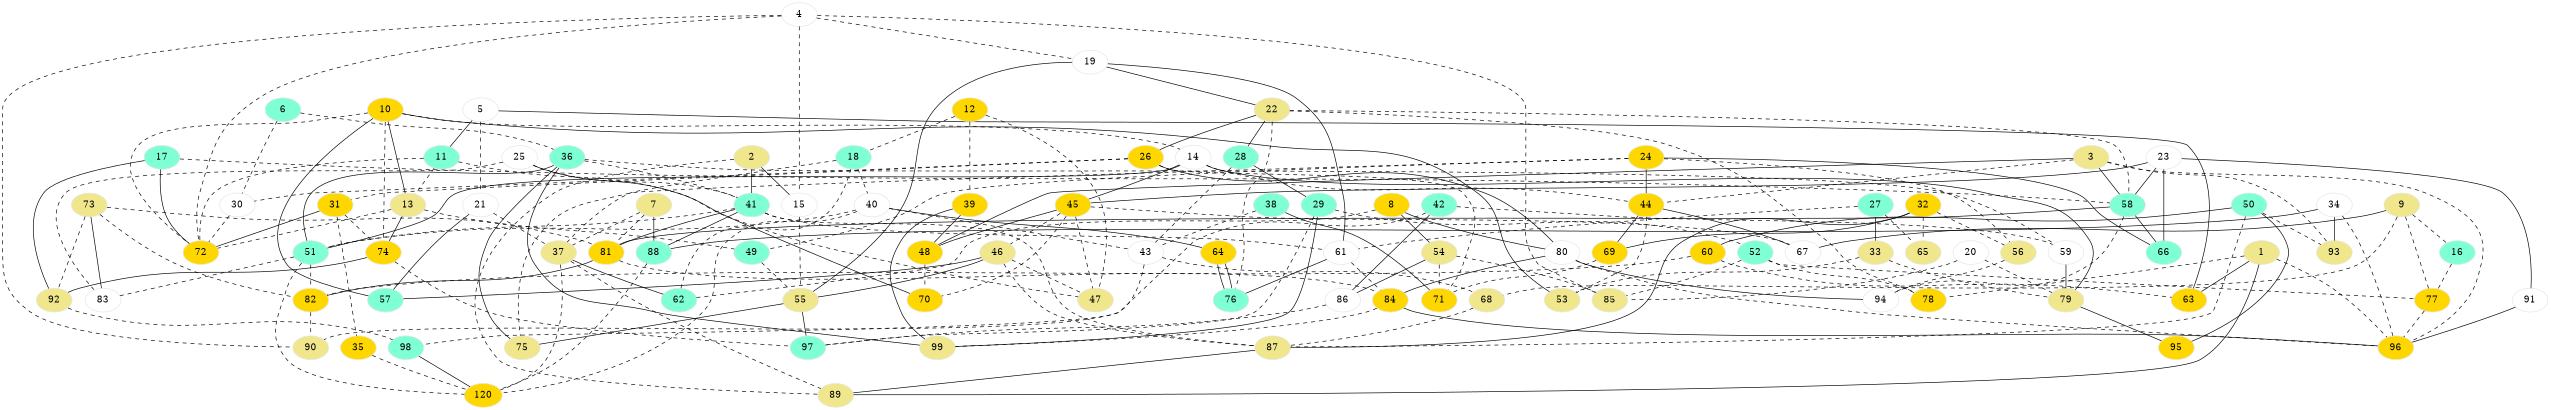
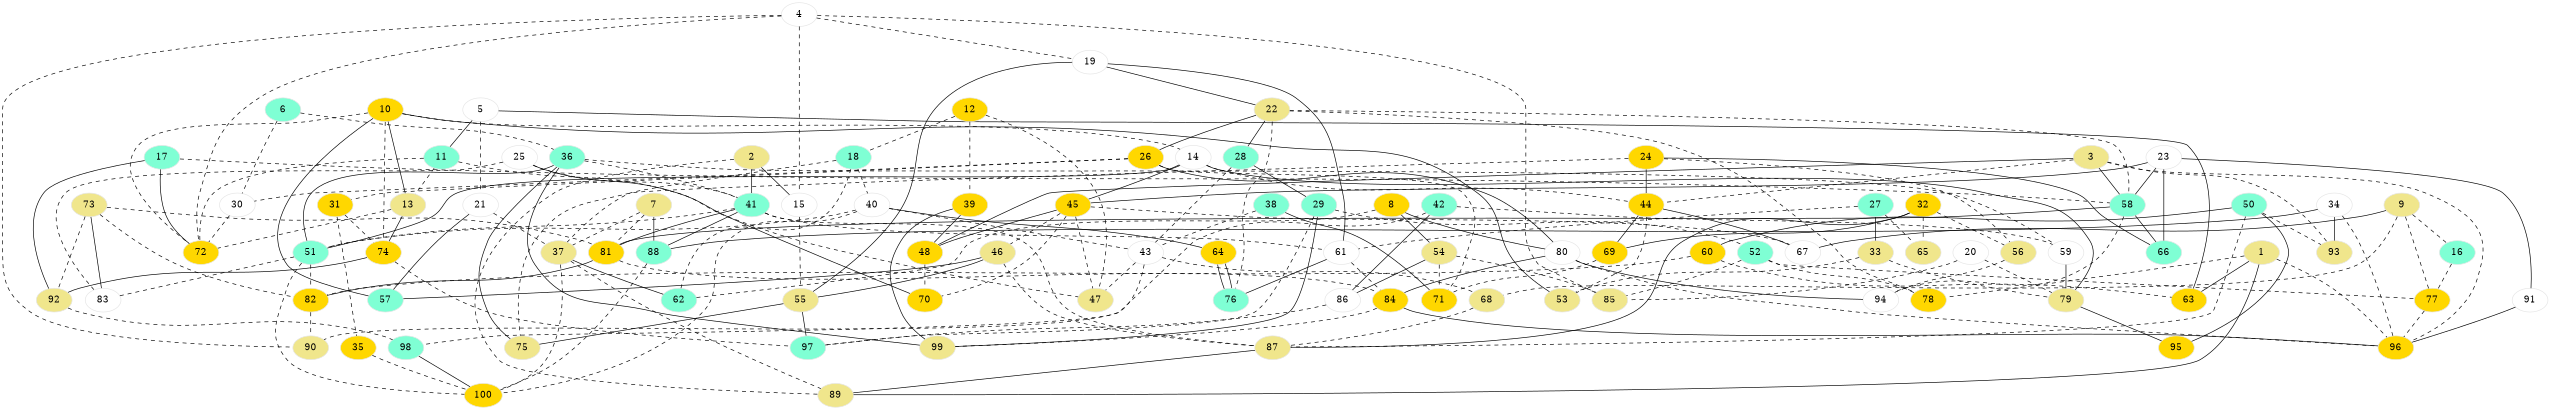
(268, 229) -> none
(752, 253) -> none
(1053, 280) -> (1118, 278)
(483, 395) -> (483, 395)
